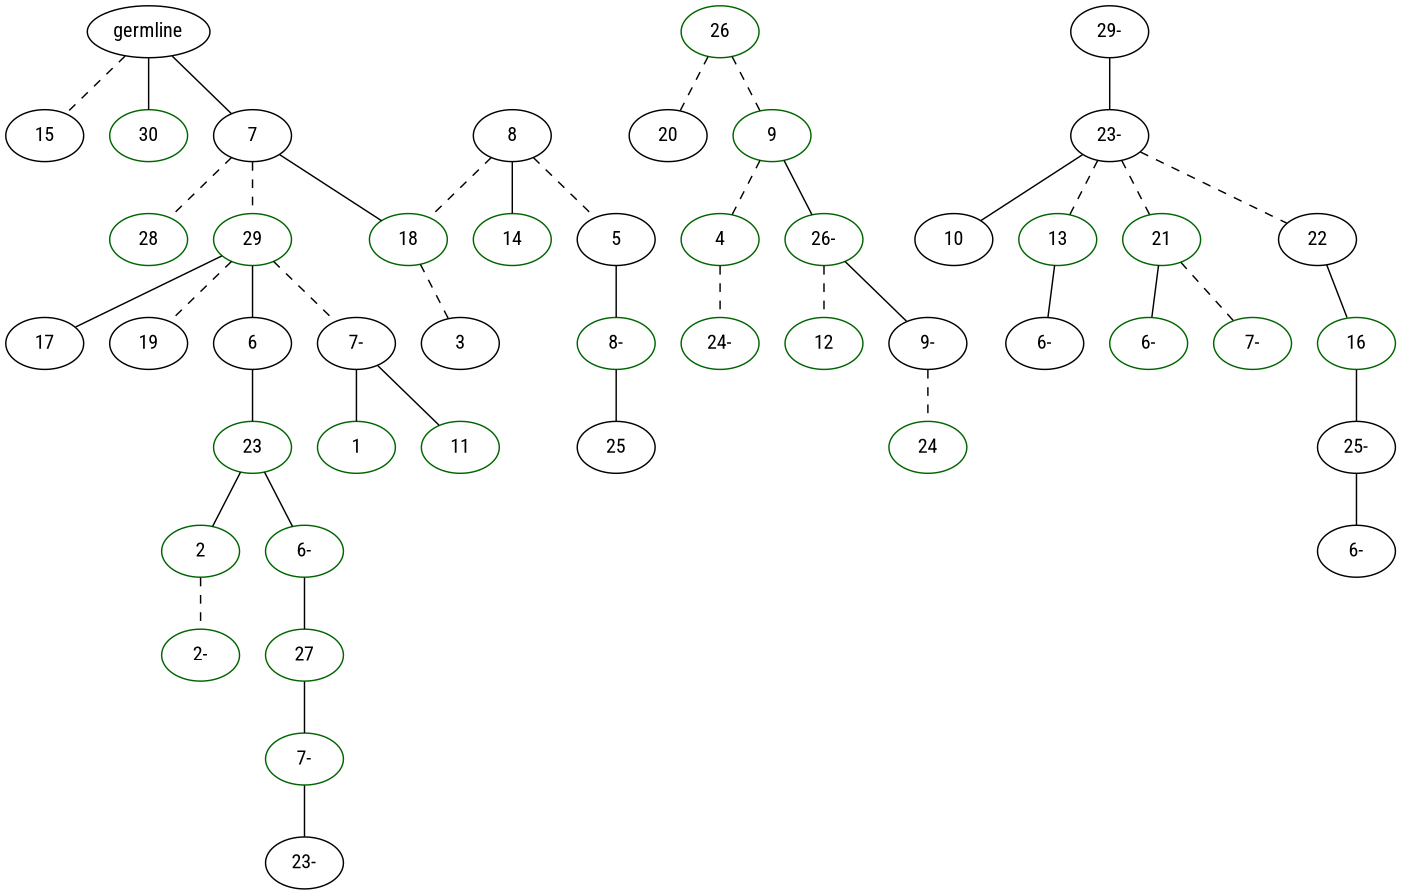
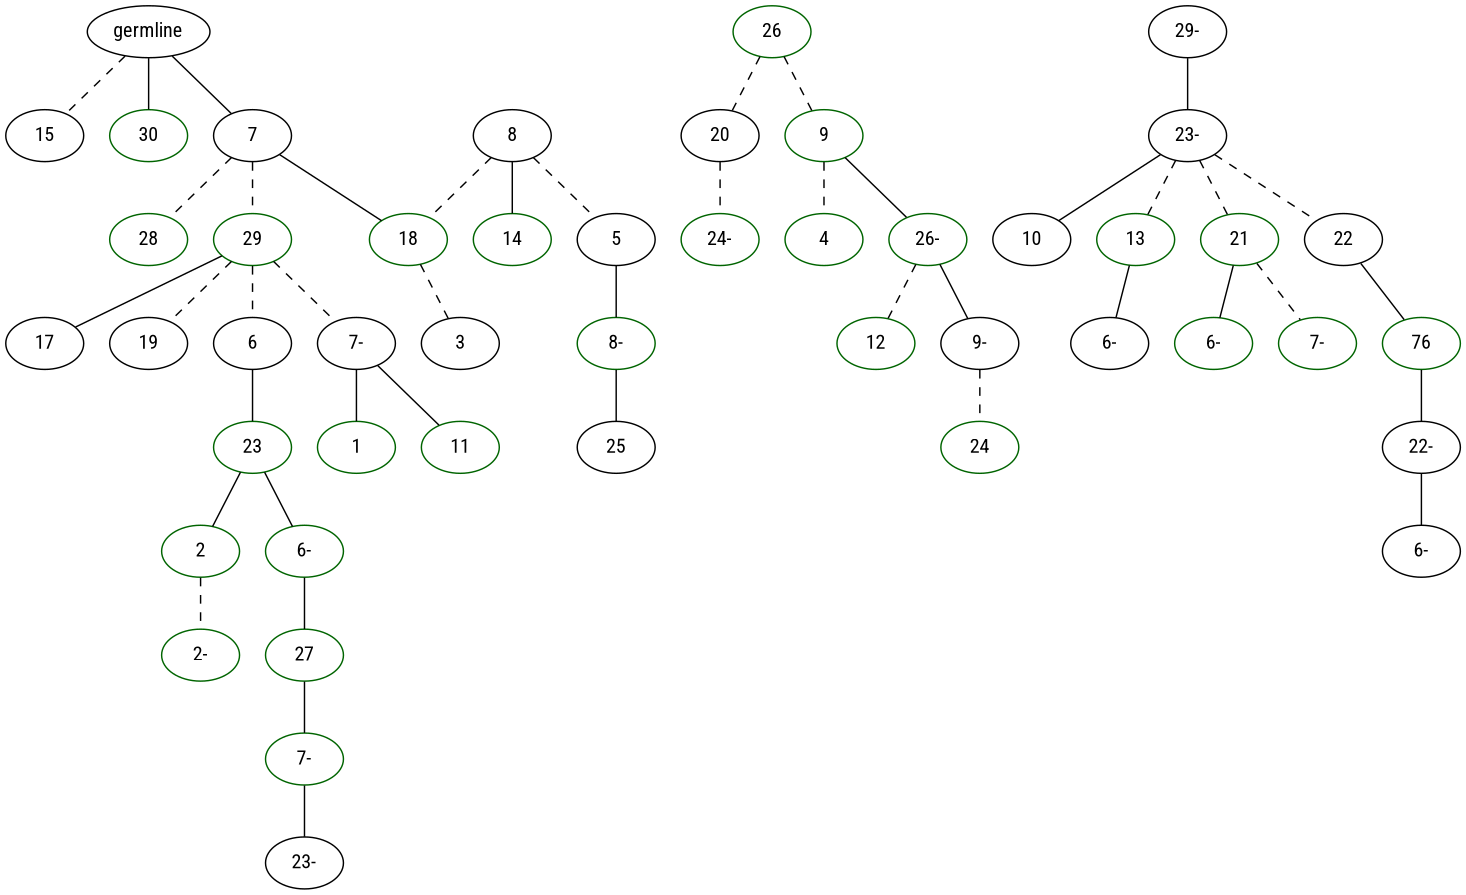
(253, 292) -> (253, 292)
(720, 292) -> (720, 188)
(1356, 343) -> (1421, 343)
(1356, 447) -> (1421, 447)
